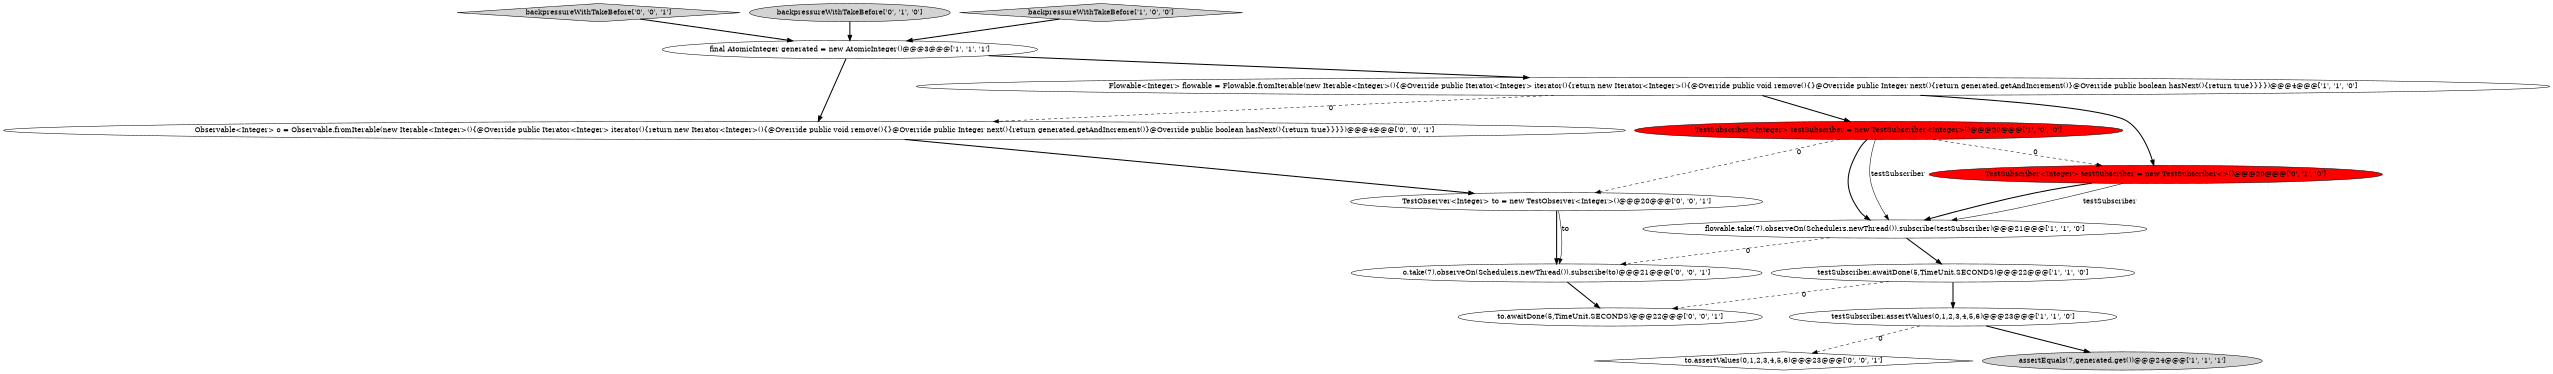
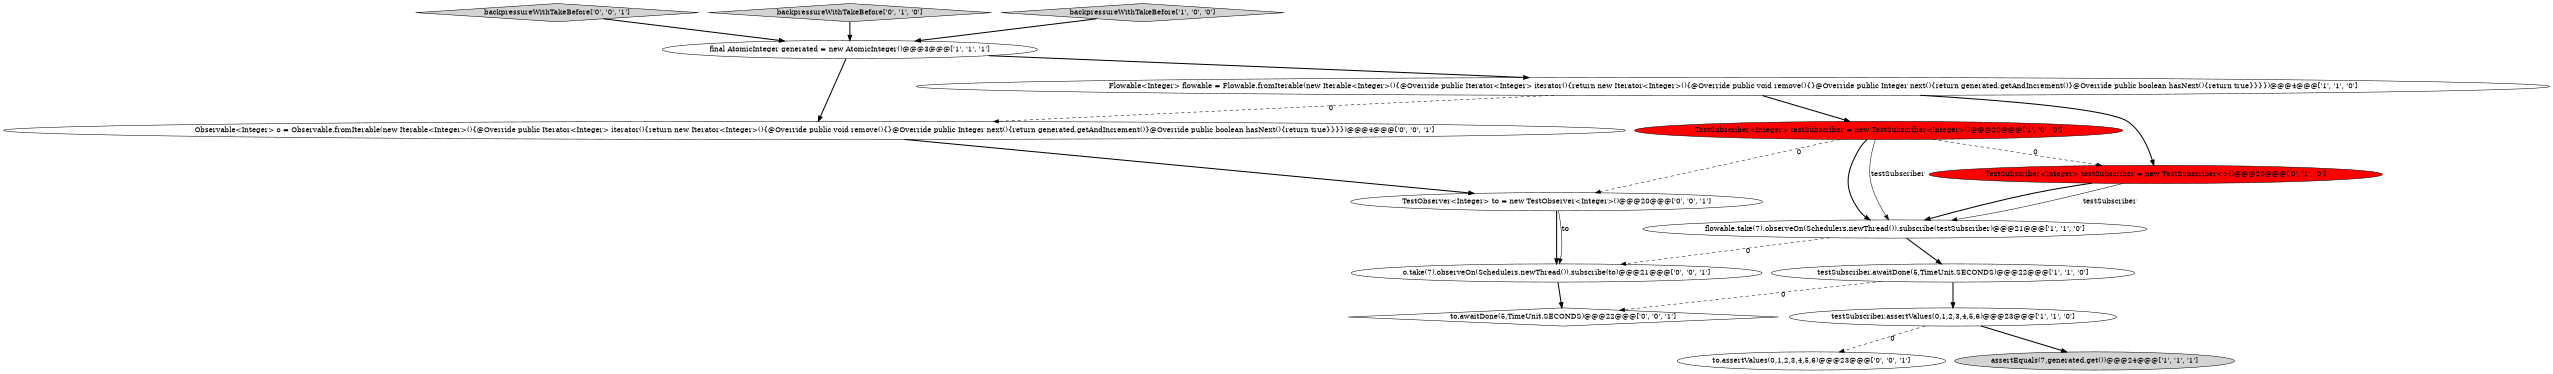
(850, 13) -> (850, 13)
(1610, 317) -> (1563, 317)
(1784, 361) -> (1811, 361)
